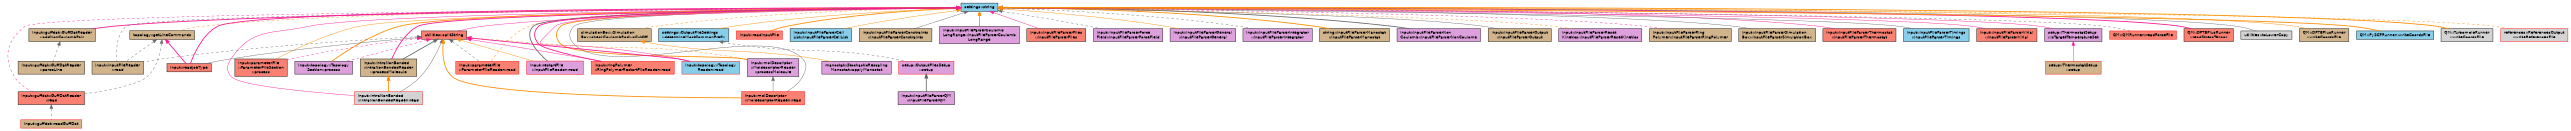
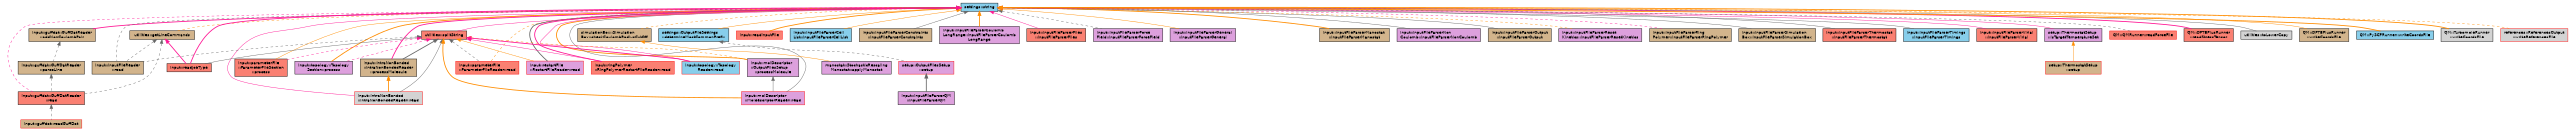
(1419, 10) -> (1419, 10)
(1288, 17) -> (1288, 17)
(162, 35) -> (162, 35)
(1278, 35) -> none
(1354, 35) -> (1354, 35)
(2073, 53) -> (2073, 53)
(555, 68) -> (555, 68)
(773, 68) -> (773, 68)
none -> (51, 85)
(773, 98) -> (773, 98)
